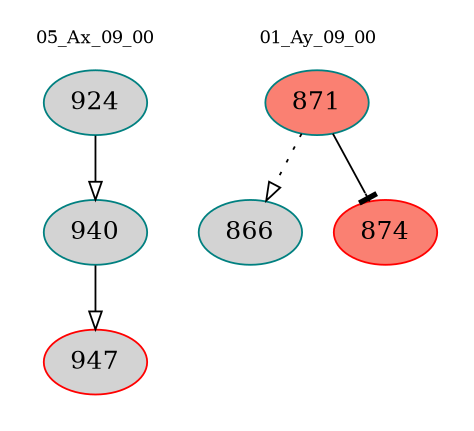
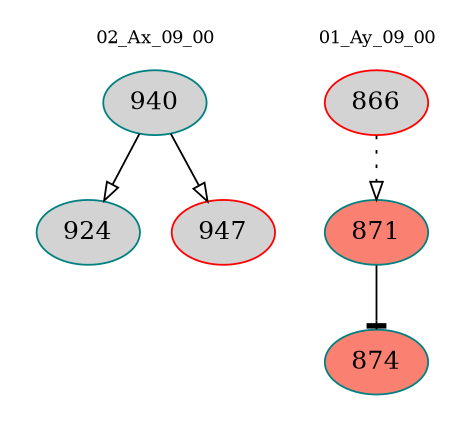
(95, 39) -> (156, 39)
(95, 159) -> (126, 159)
(288, 159) -> (376, 159)
(250, 232) -> (376, 103)
(385, 232) -> (376, 362)
